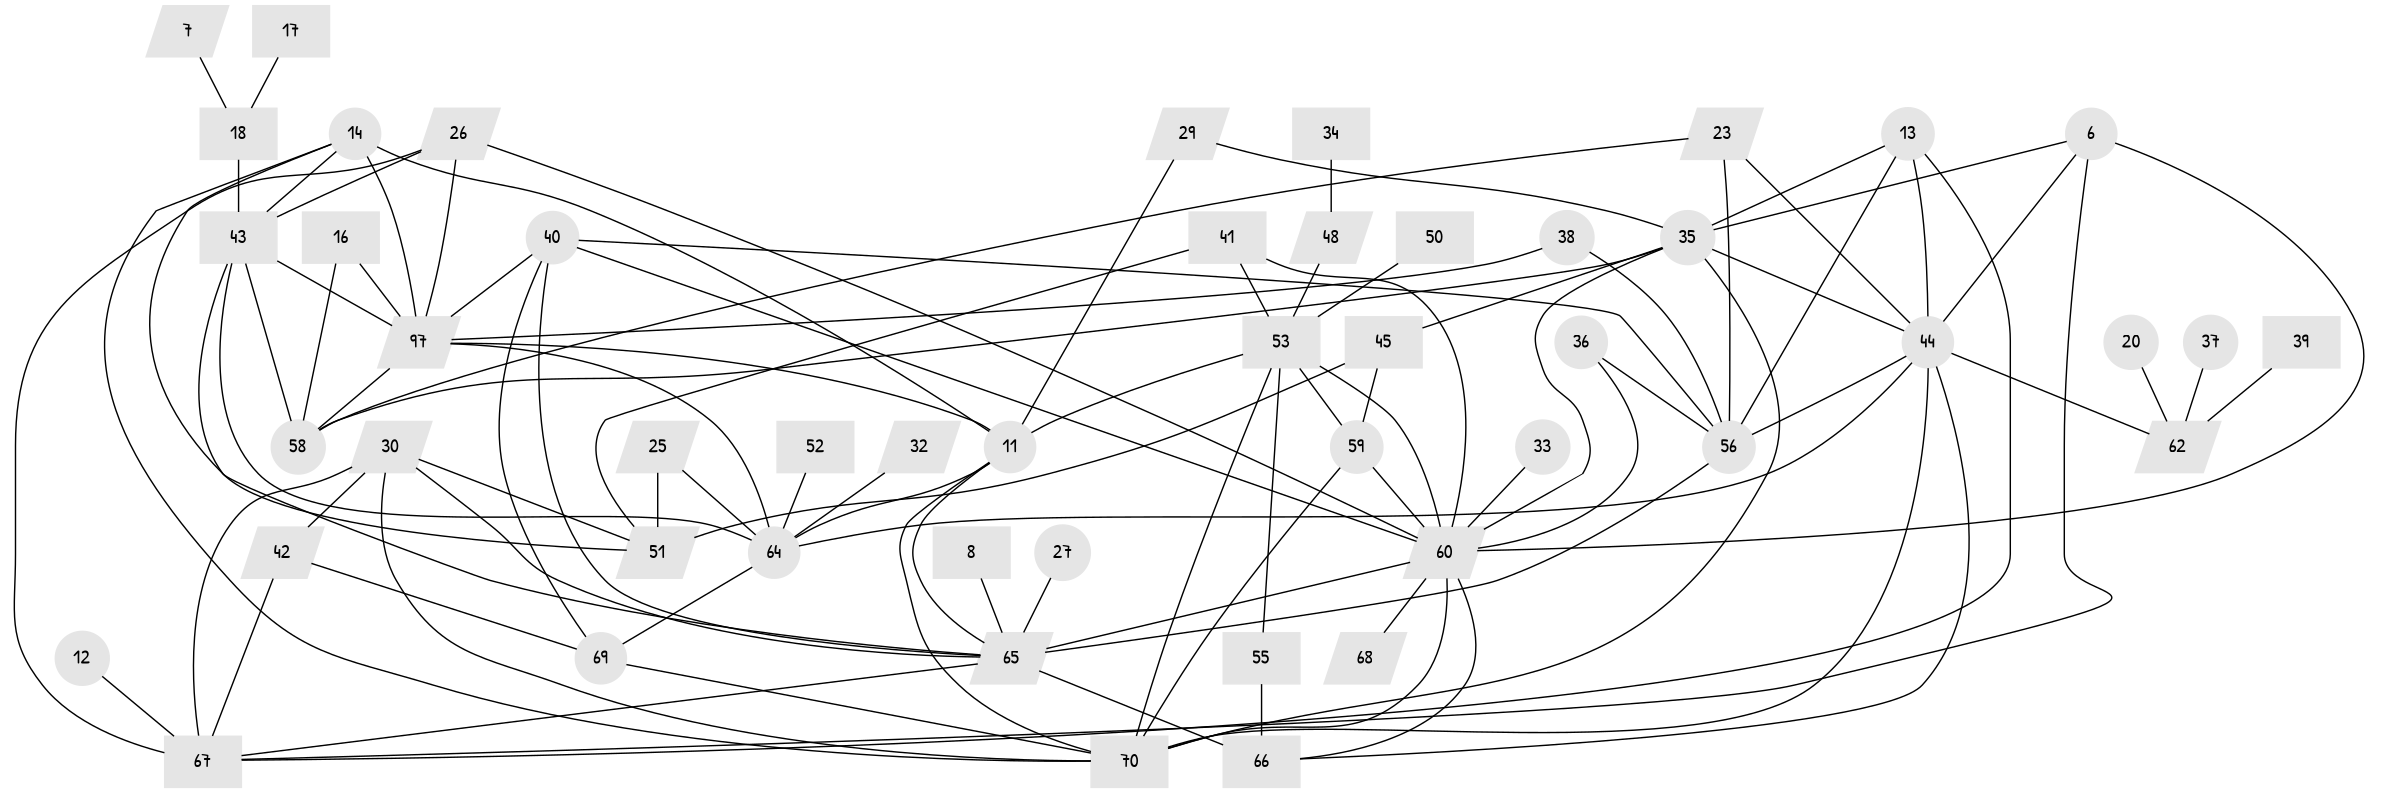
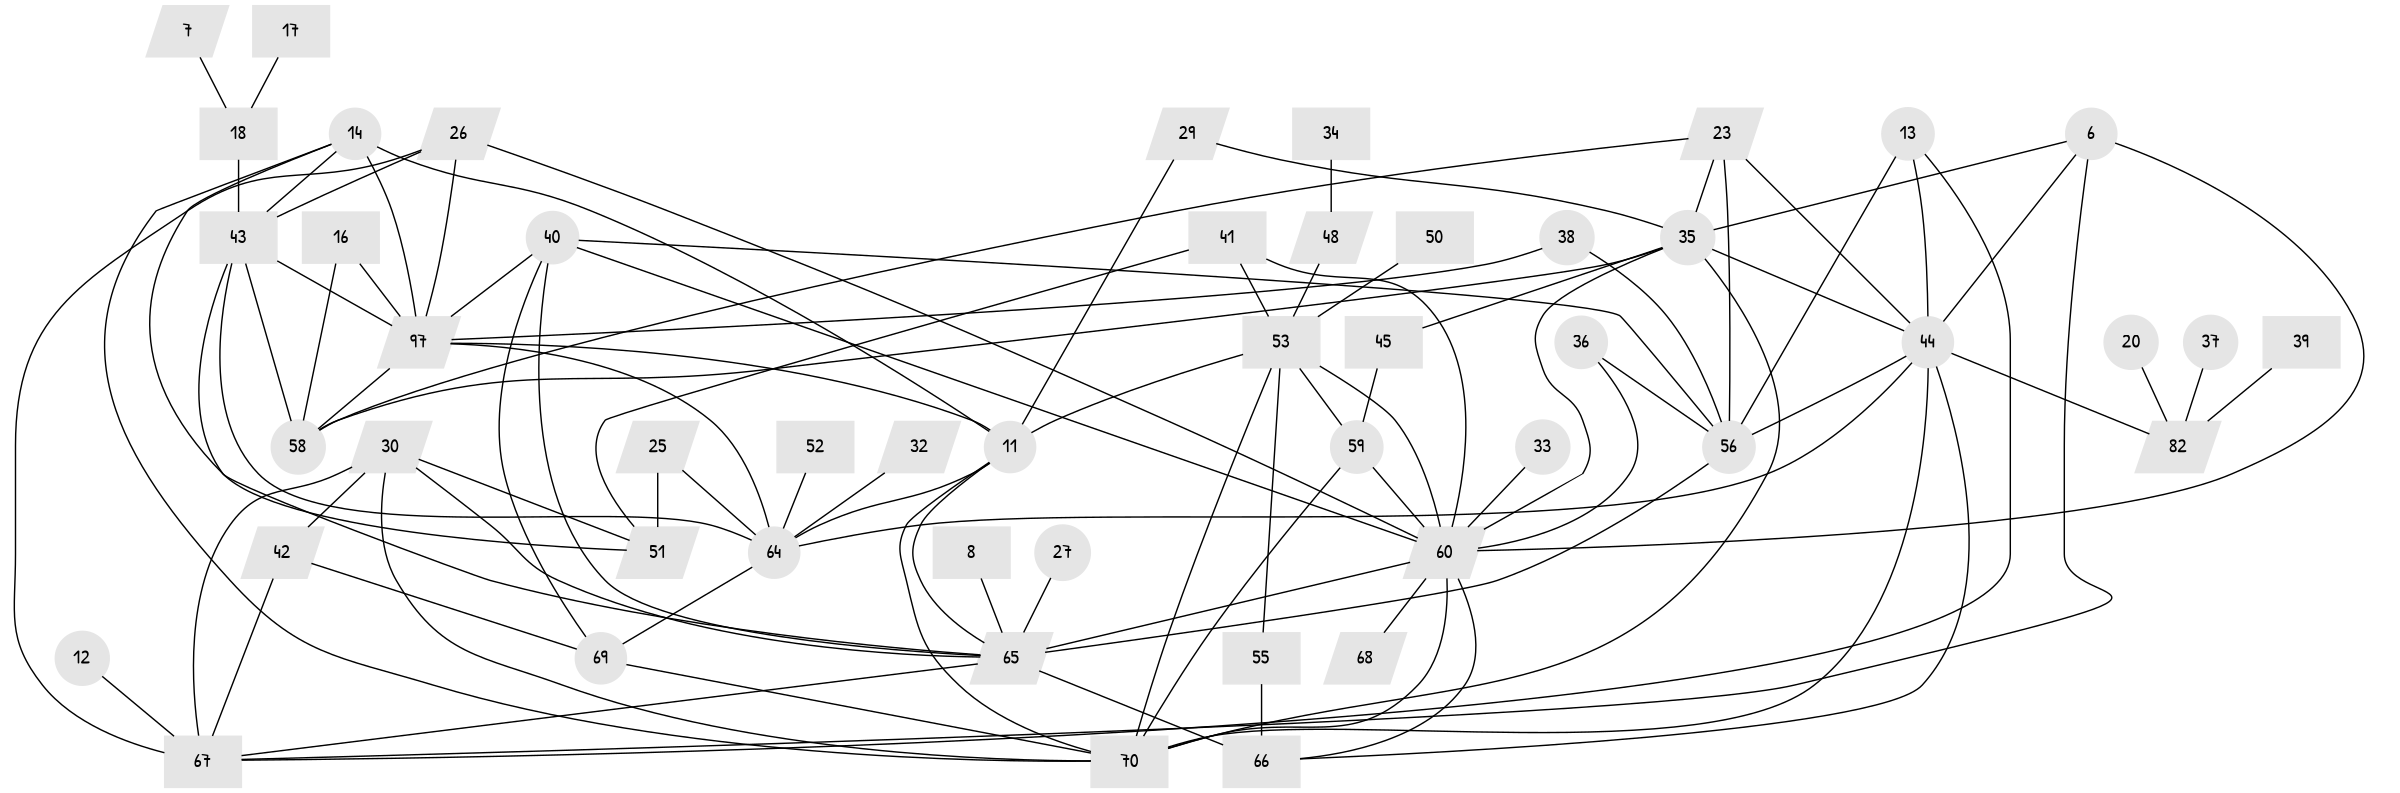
(1798, 186) -> (1705, 186)
(2178, 447) -> (2178, 447)
(1027, 479) -> none
